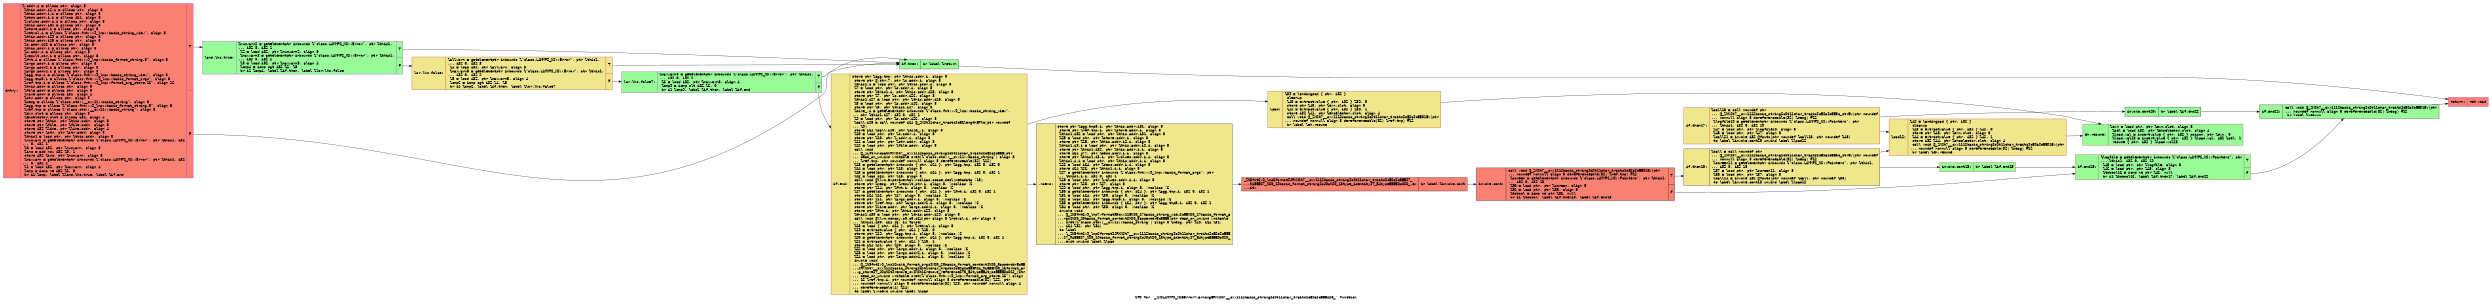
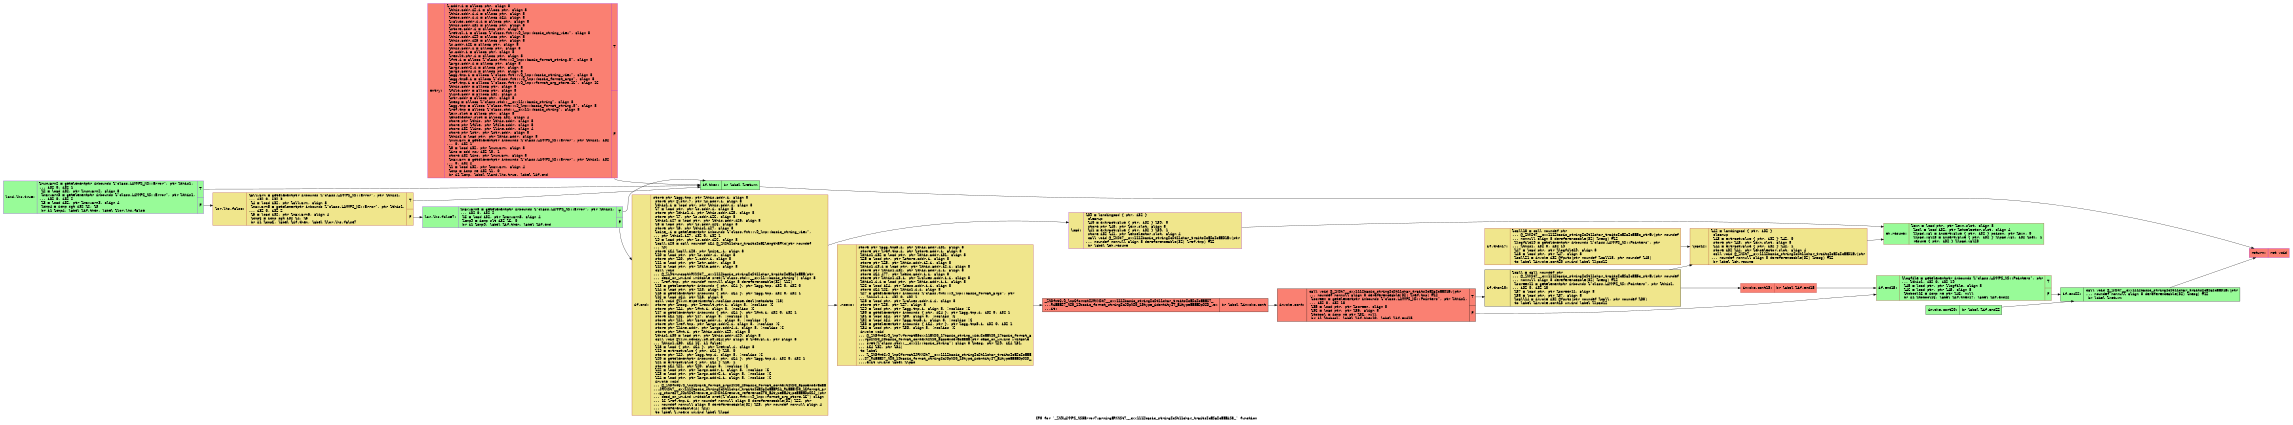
(196, 47) -> none
(1354, 110) -> (1155, 231)
(2001, 113) -> none
(1978, 167) -> (1779, 288)
(1134, 184) -> (935, 305)
